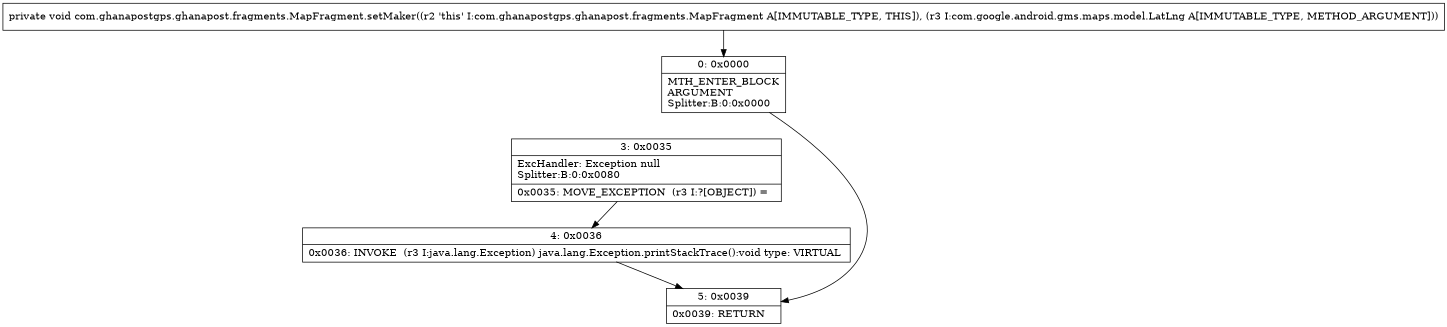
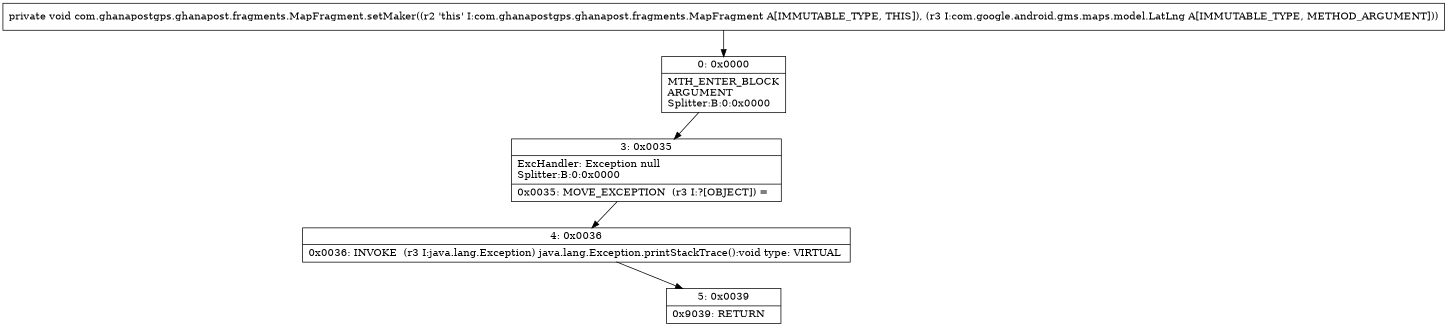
(569, 175) -> (569, 175)
(862, 208) -> (689, 123)
(724, 314) -> (724, 314)
